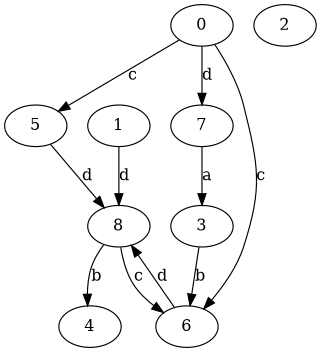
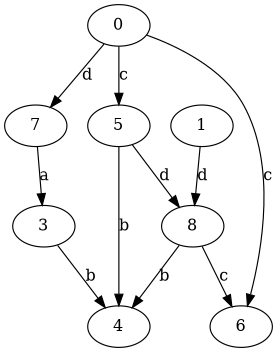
(285, 25) -> none
none -> (119, 220)
(195, 271) -> (78, 272)
(156, 281) -> none
